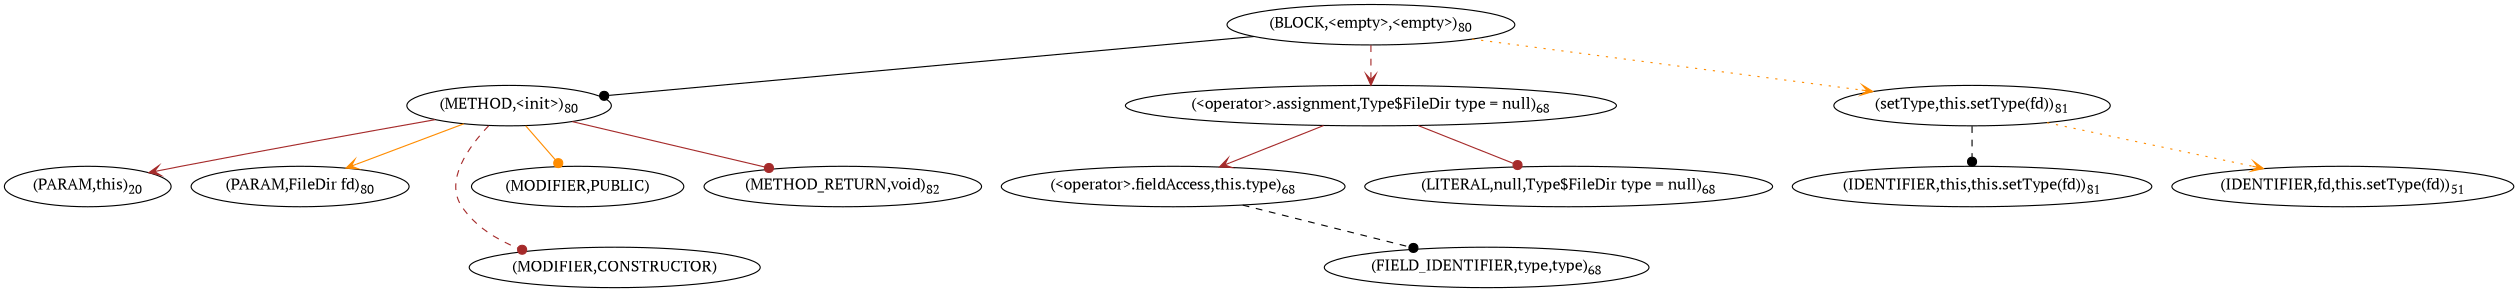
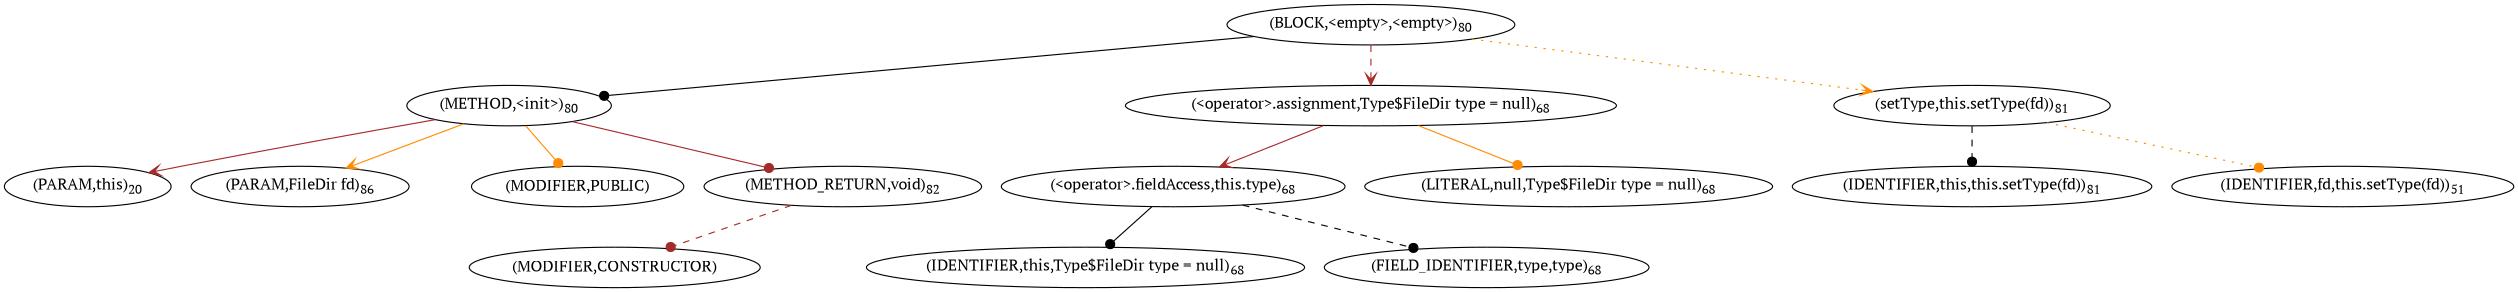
(1466, 144) -> (1466, 144)
(2151, 145) -> (2151, 145)
(368, 185) -> (368, 185)
(457, 197) -> (733, 225)
none -> (1086, 267)
